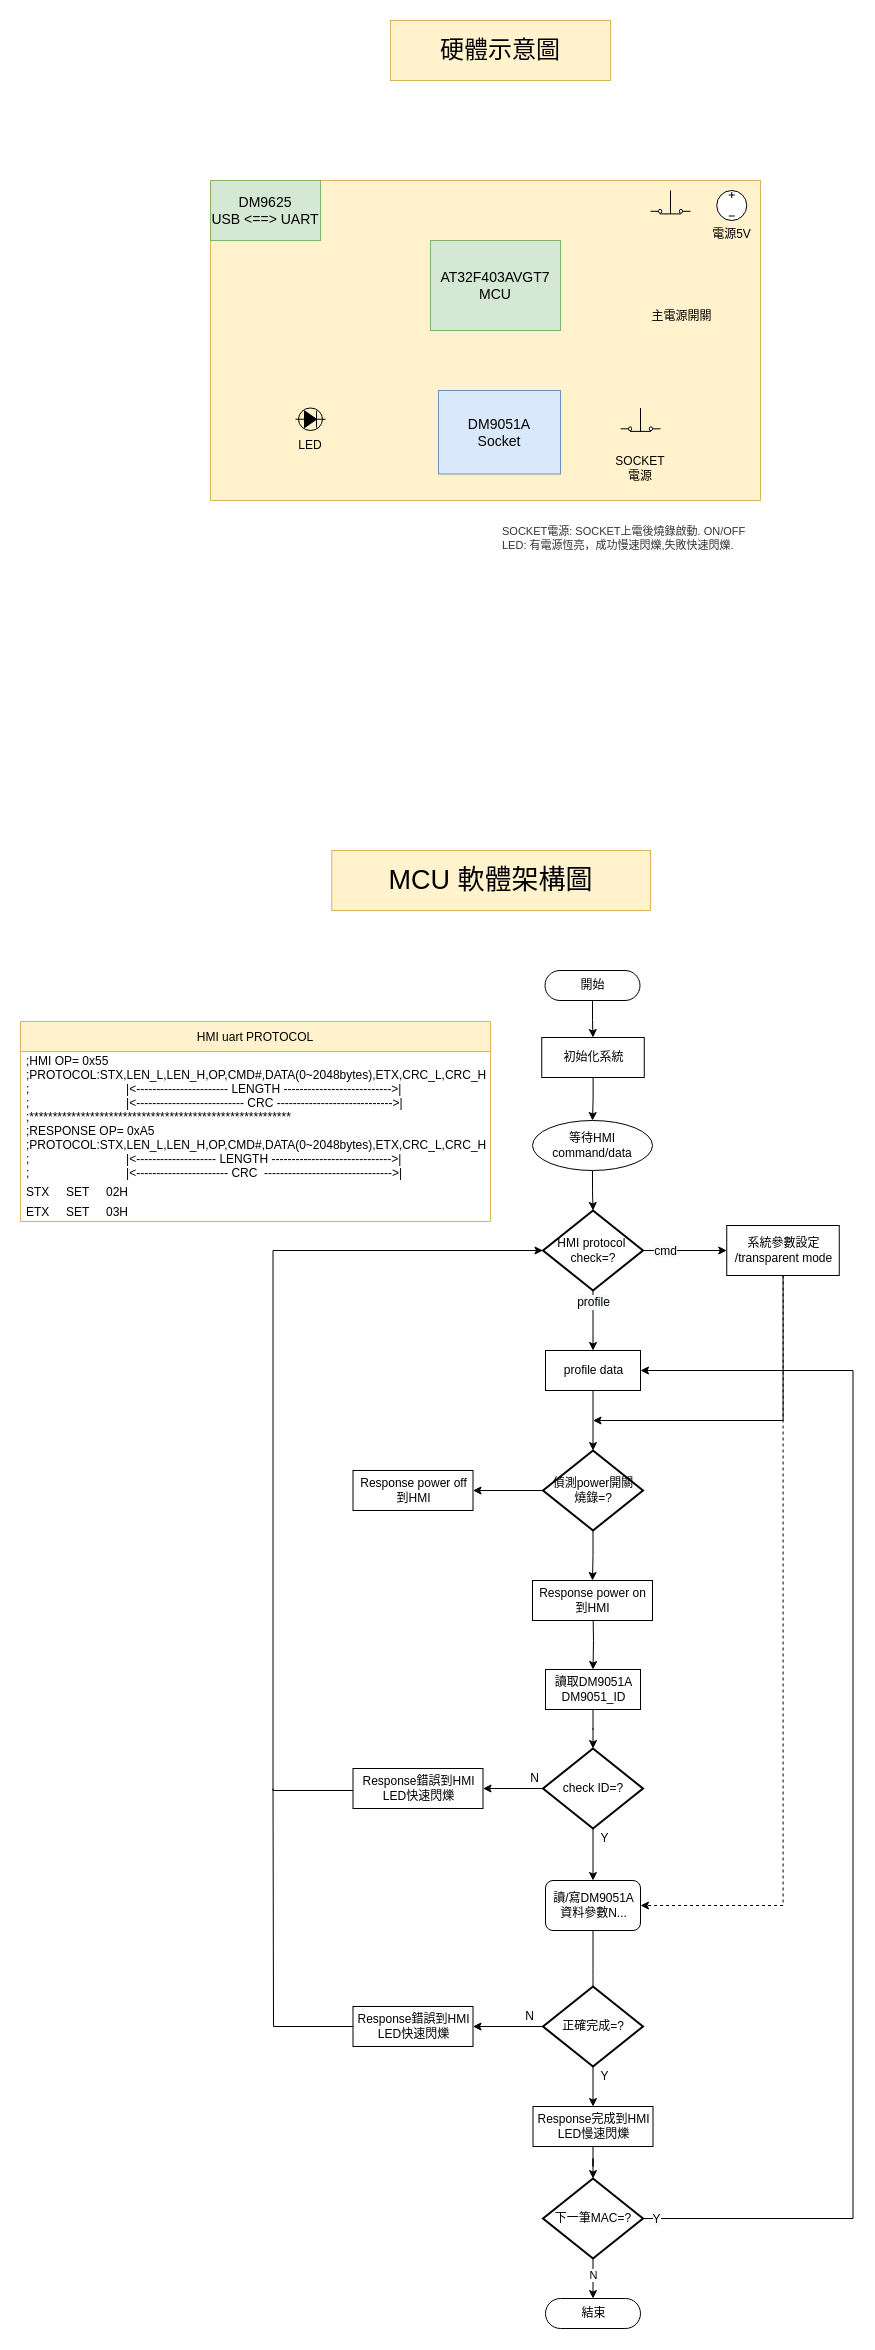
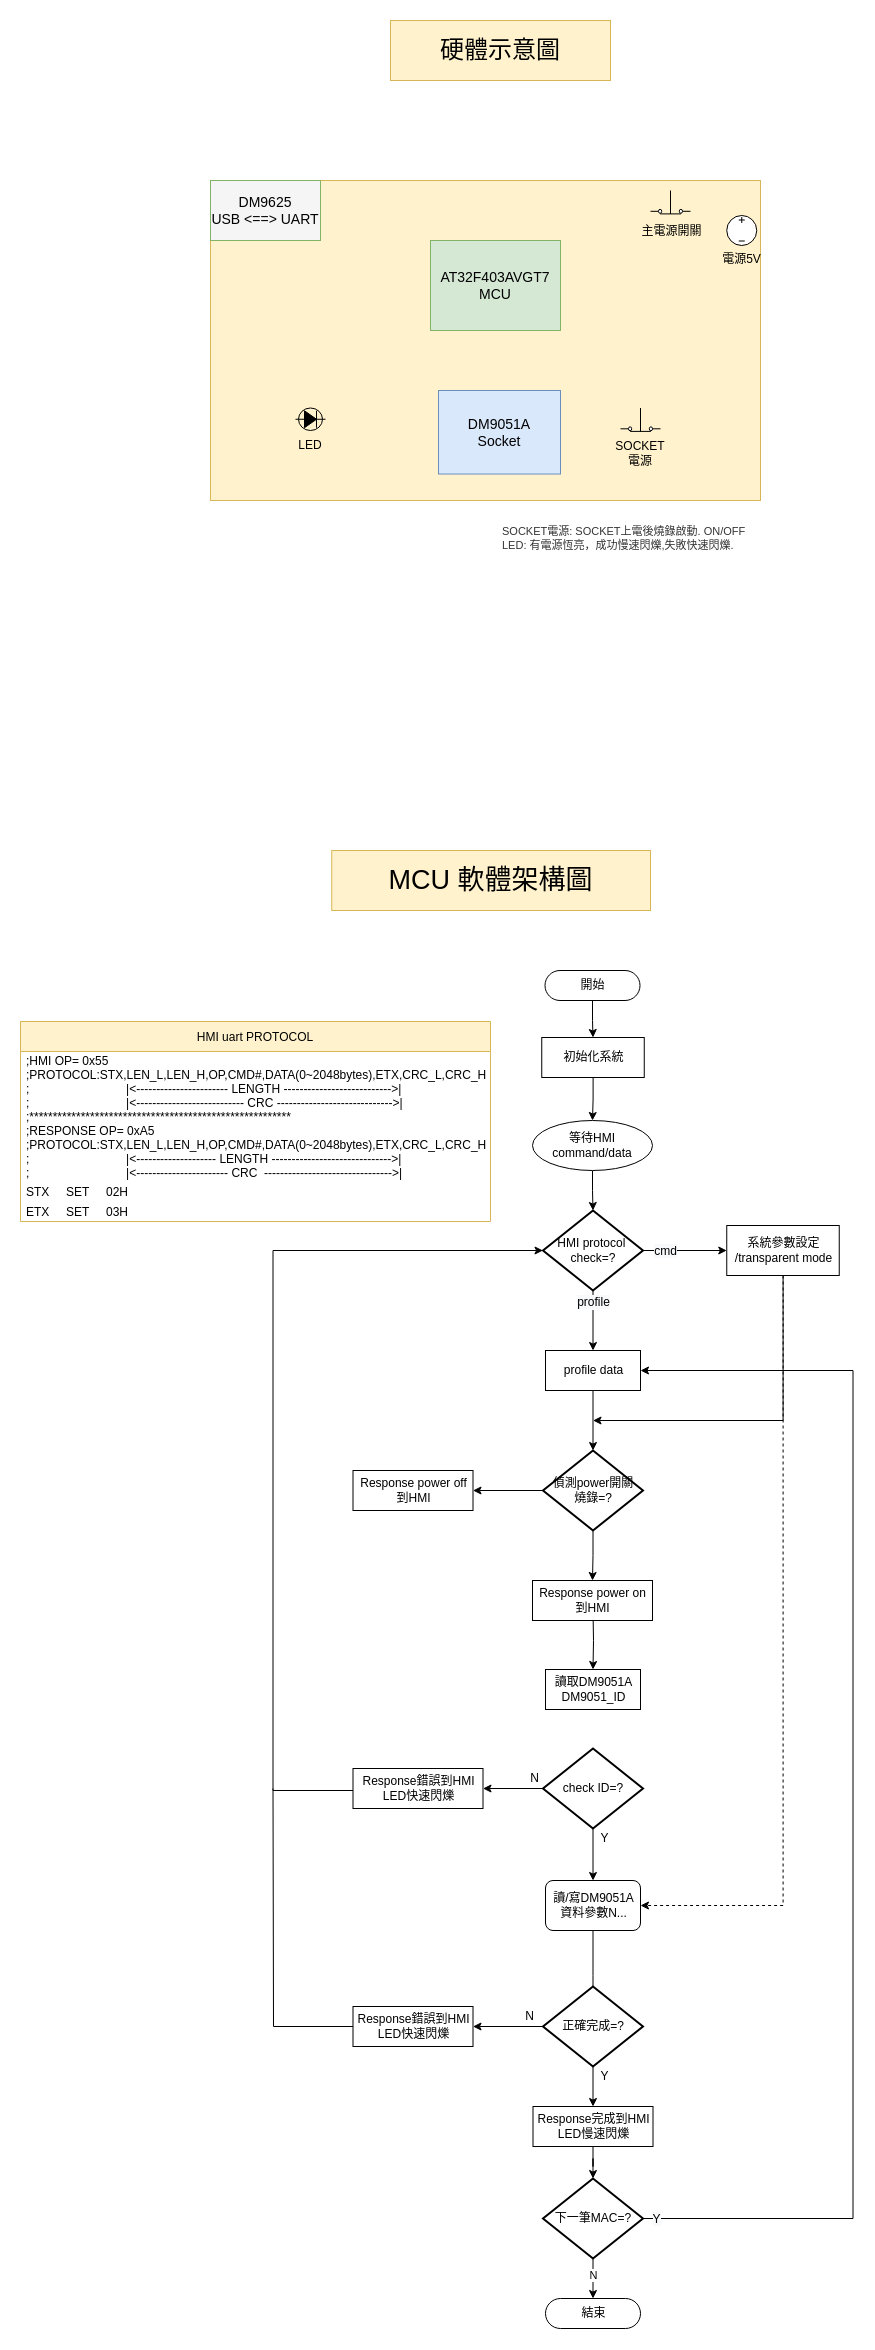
(732, 206) -> (742, 231)
(266, 211) -> (266, 211)
(682, 317) -> (672, 232)
(641, 469) -> (641, 454)
(593, 1727) -> none
